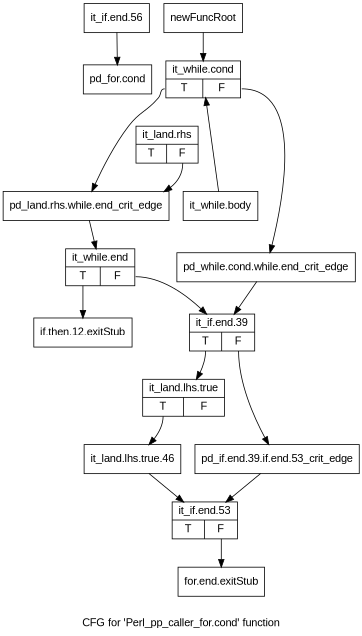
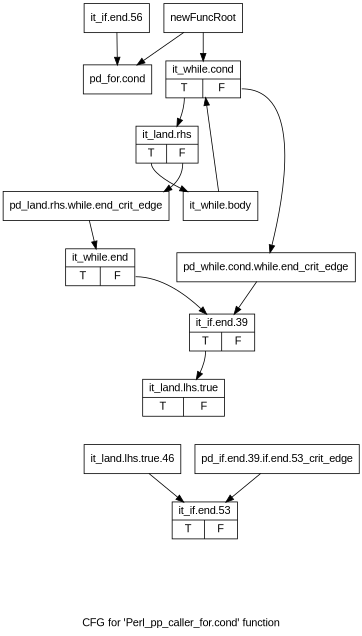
none -> (164, 46)
(124, 132) -> (183, 109)
none -> (163, 178)
(83, 333) -> none
(247, 396) -> none
(161, 428) -> none
(221, 582) -> none
